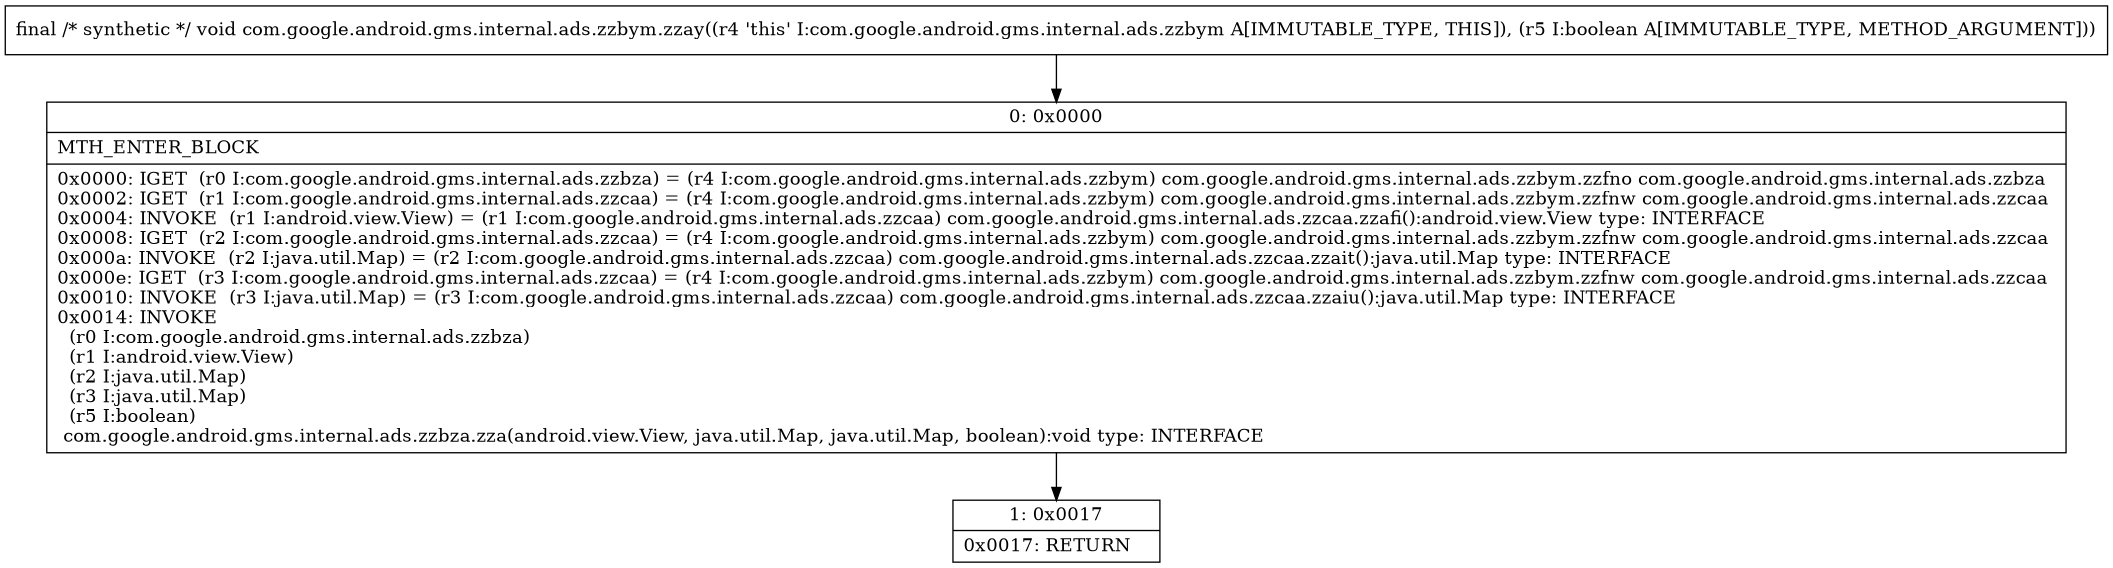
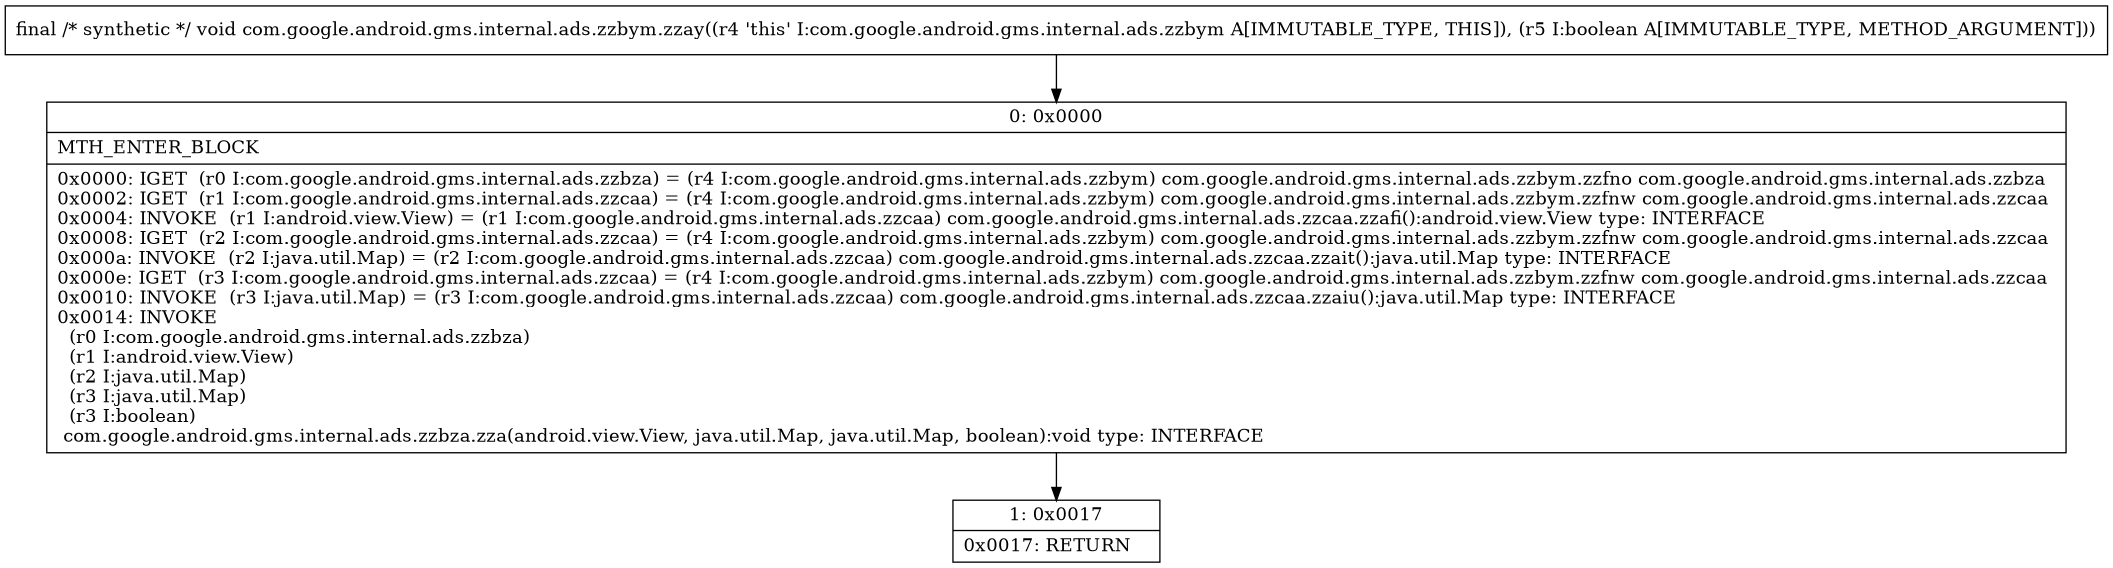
(127, 417) -> (127, 417)
